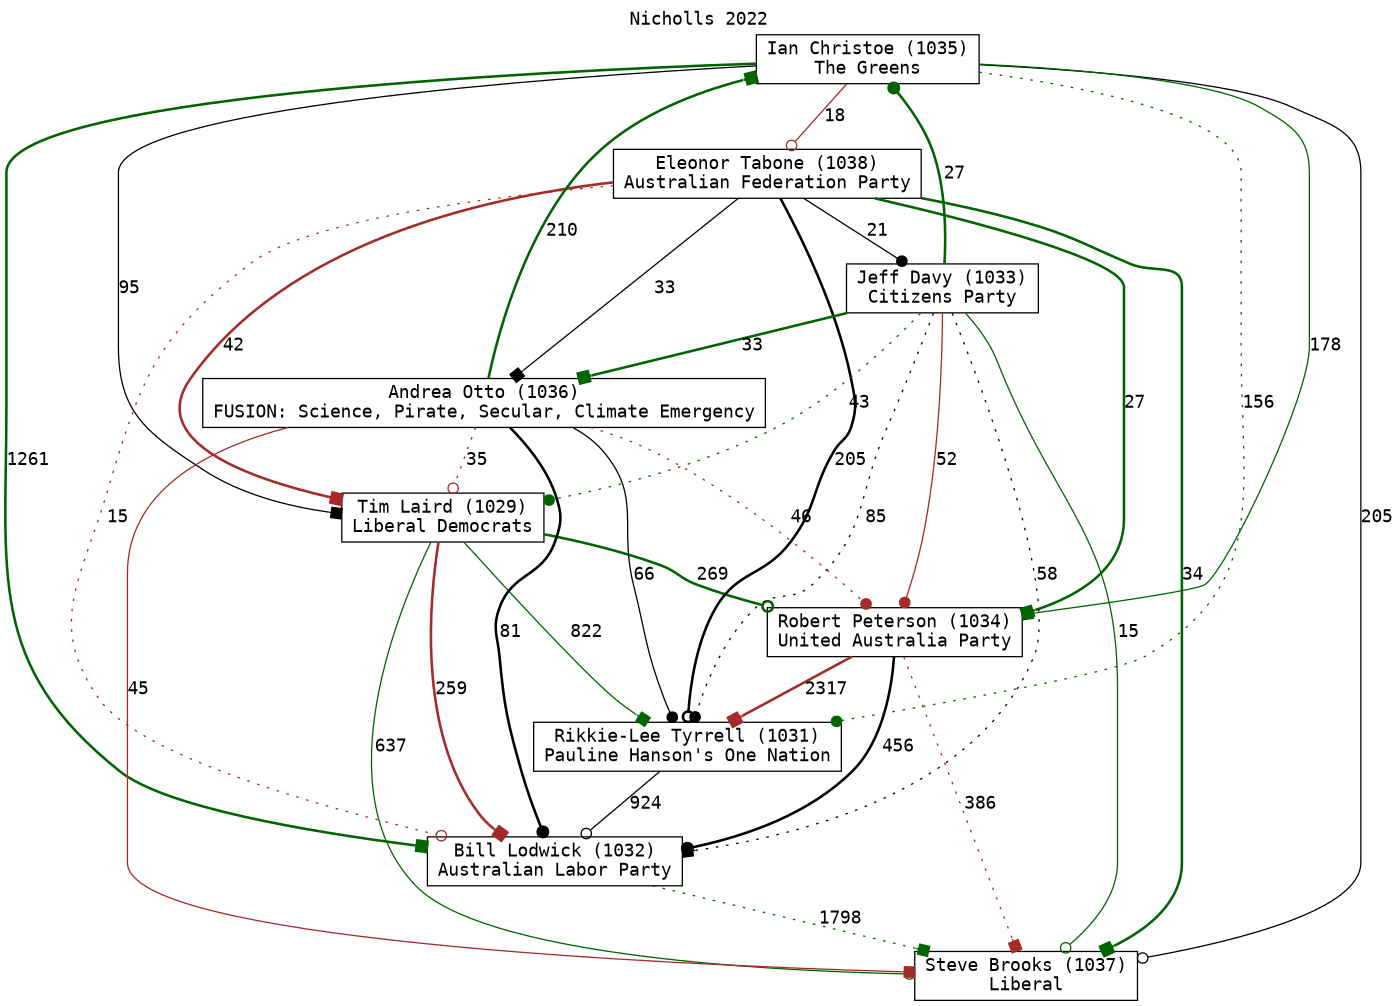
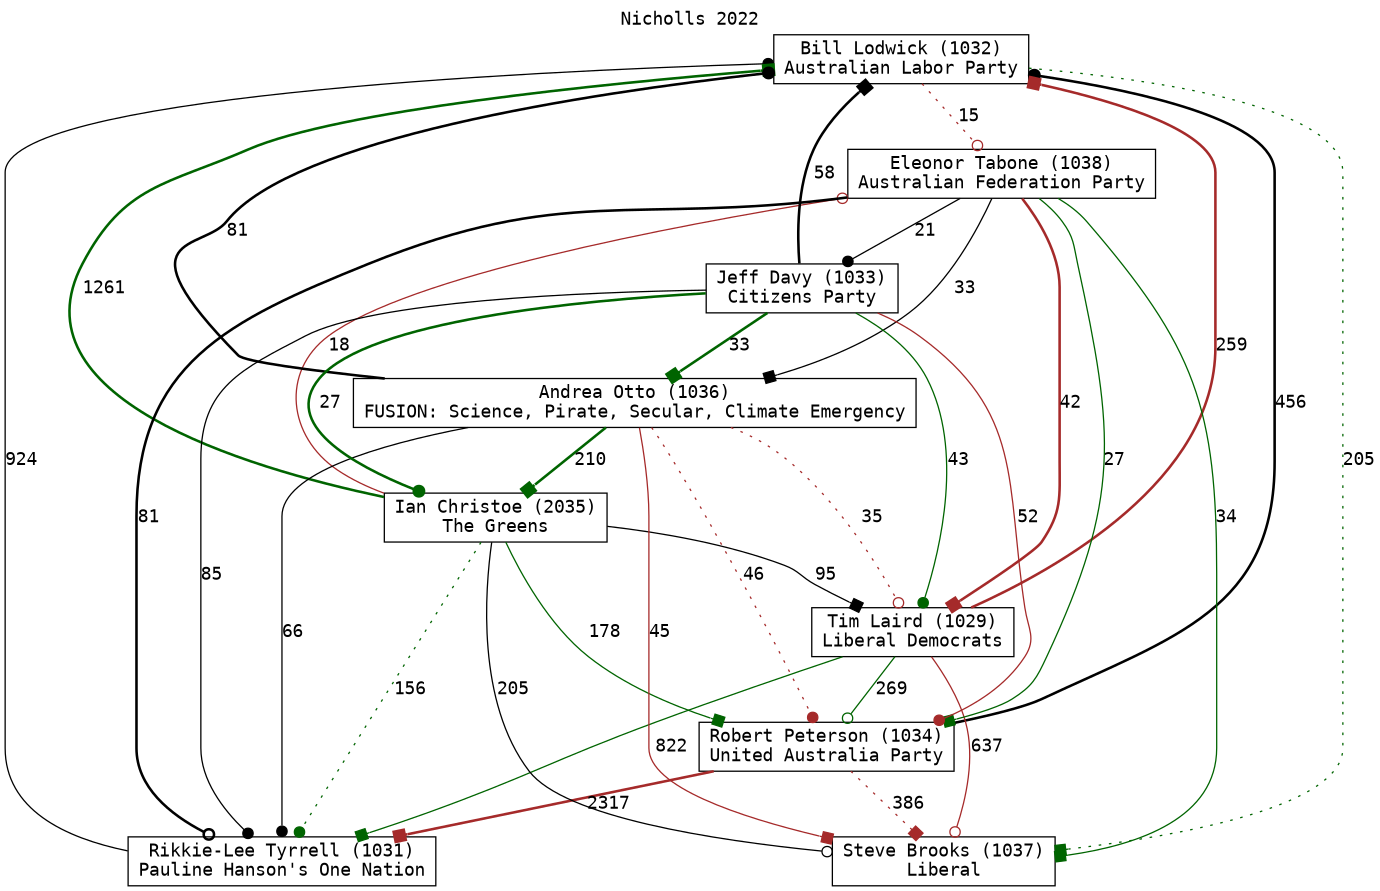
(868, 59) -> (496, 518)
(1124, 337) -> (1102, 482)
(754, 438) -> (945, 439)
(850, 460) -> (149, 518)
(116, 461) -> (948, 113)
(1182, 490) -> (1216, 549)
(848, 539) -> (240, 374)
(656, 564) -> (873, 685)
(1112, 619) -> none
(1022, 678) -> (807, 170)
(625, 801) -> (14, 162)
(476, 919) -> (969, 738)
(841, 919) -> (1359, 460)
